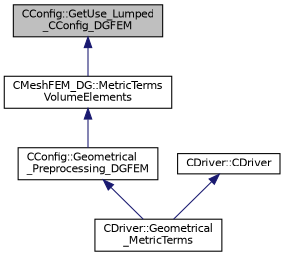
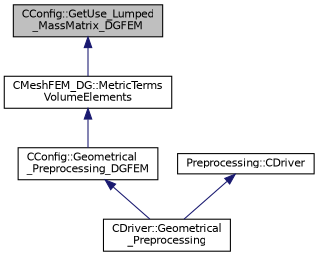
(88, 21) -> (88, 21)
(229, 164) -> (246, 164)
(158, 235) -> (167, 235)
